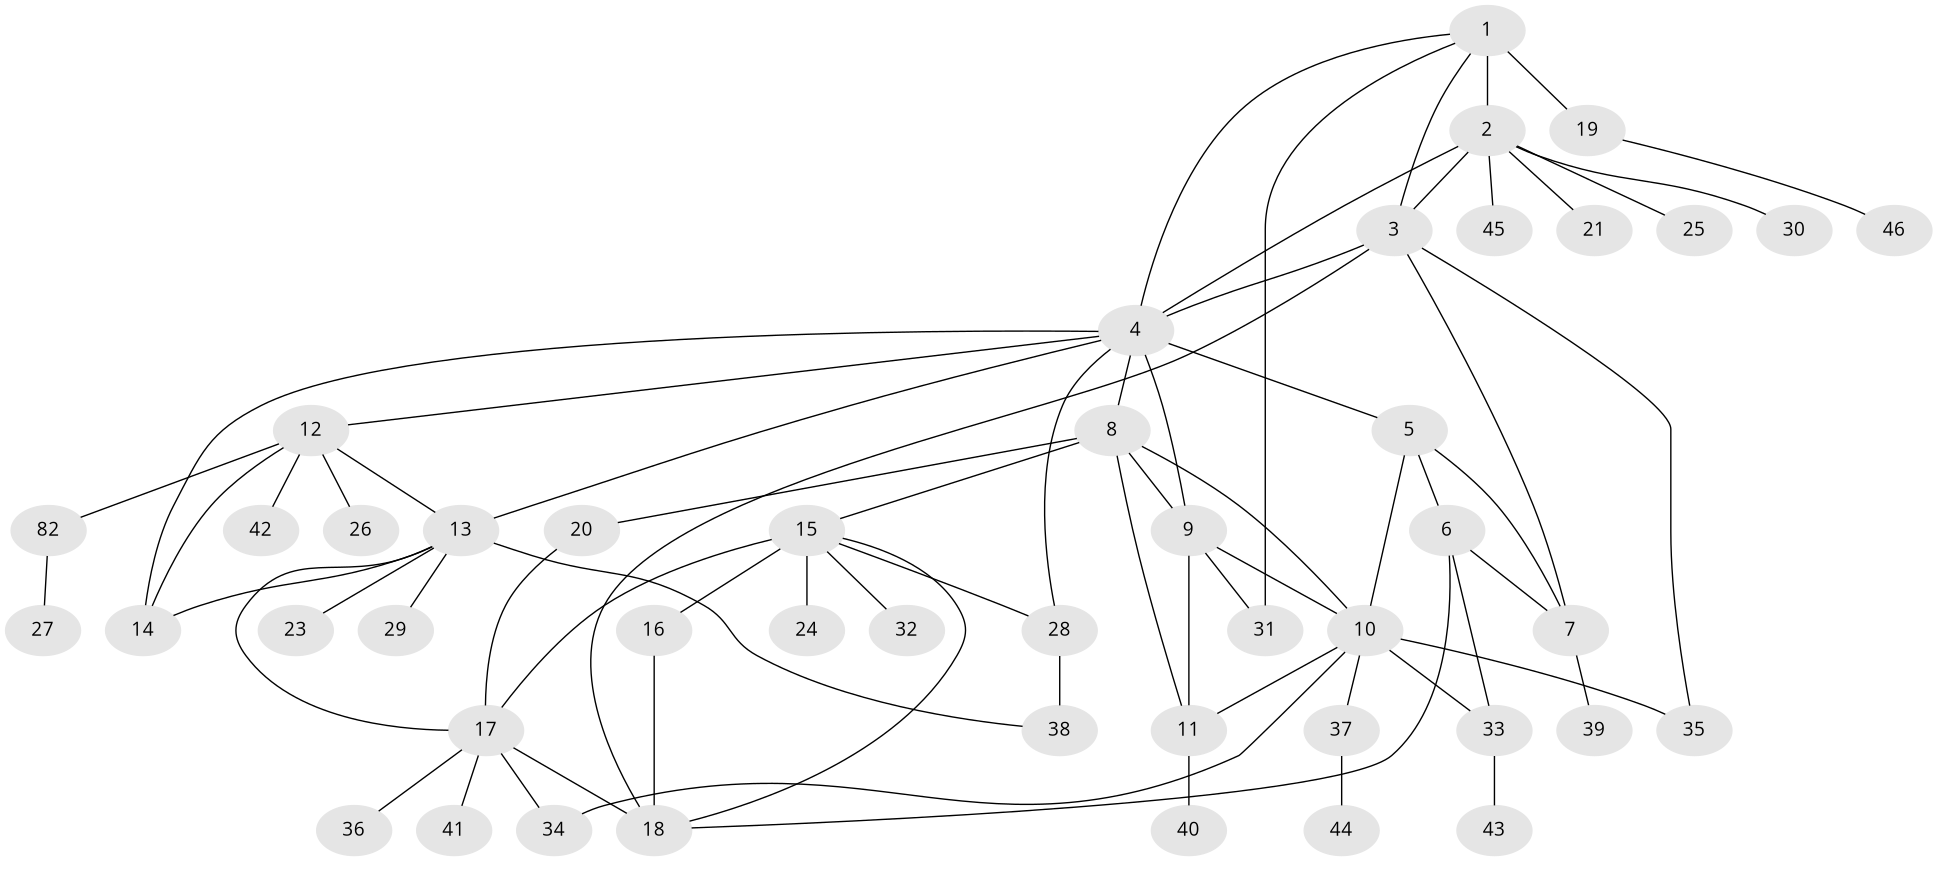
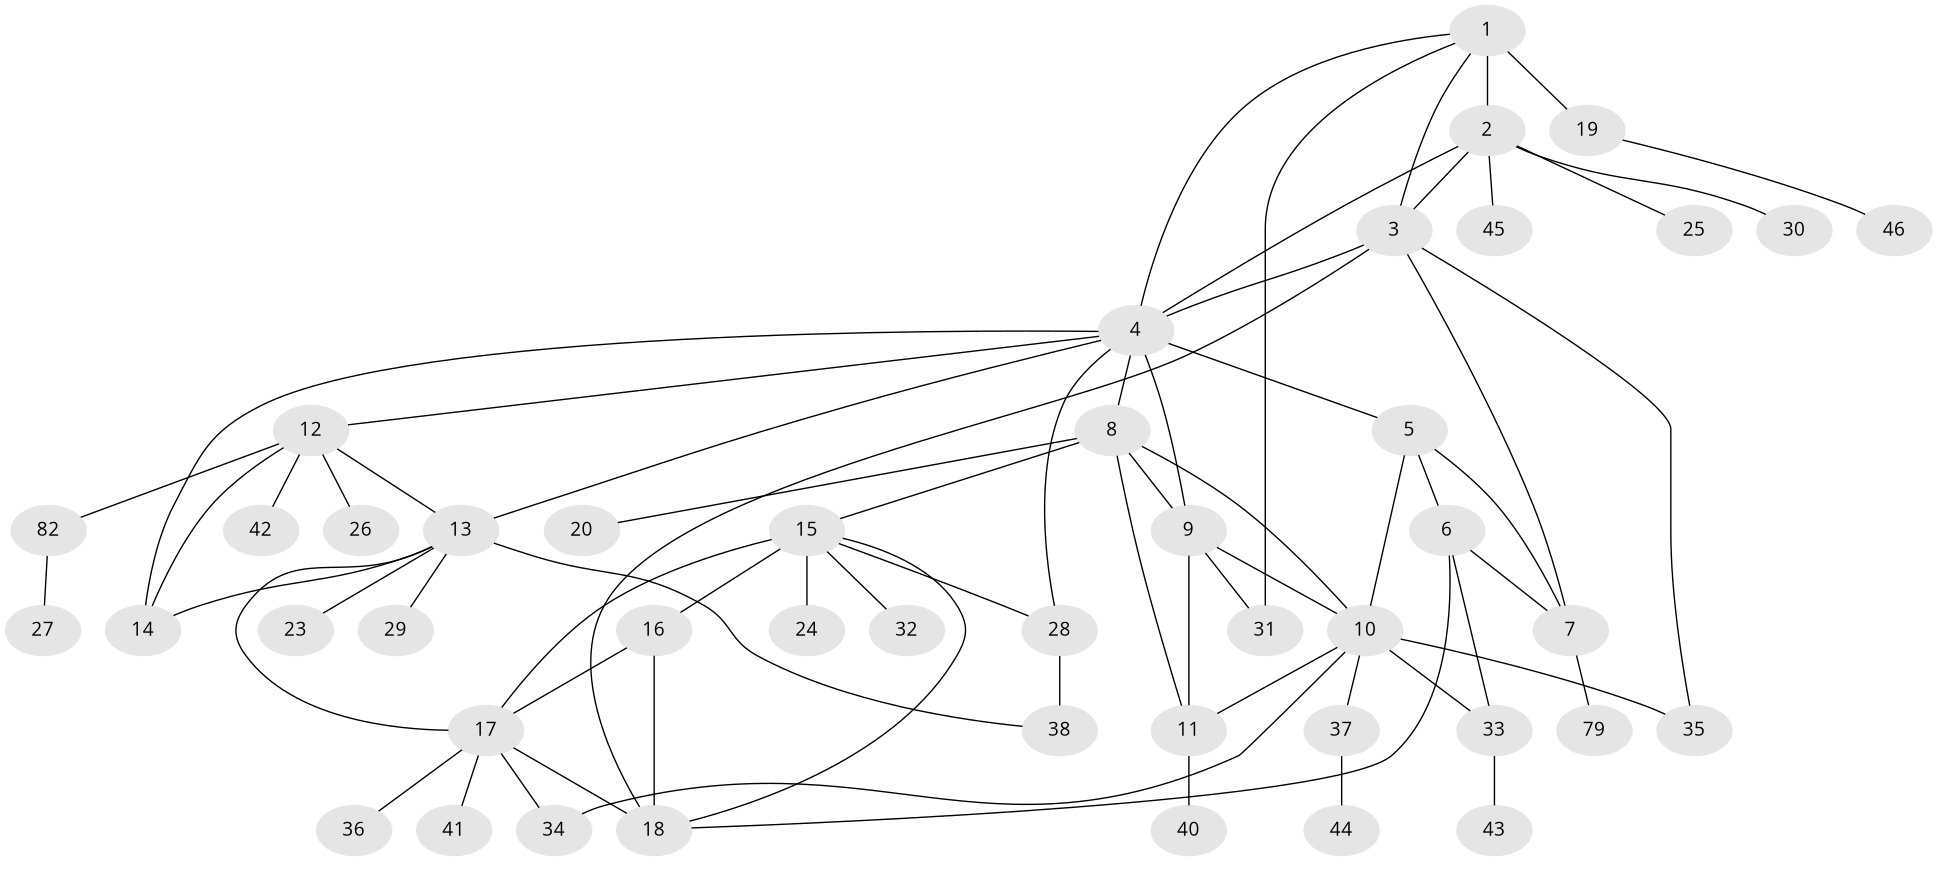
(1594, 231) -> none
(500, 617) -> (570, 681)
(1594, 731) -> (1594, 731)
